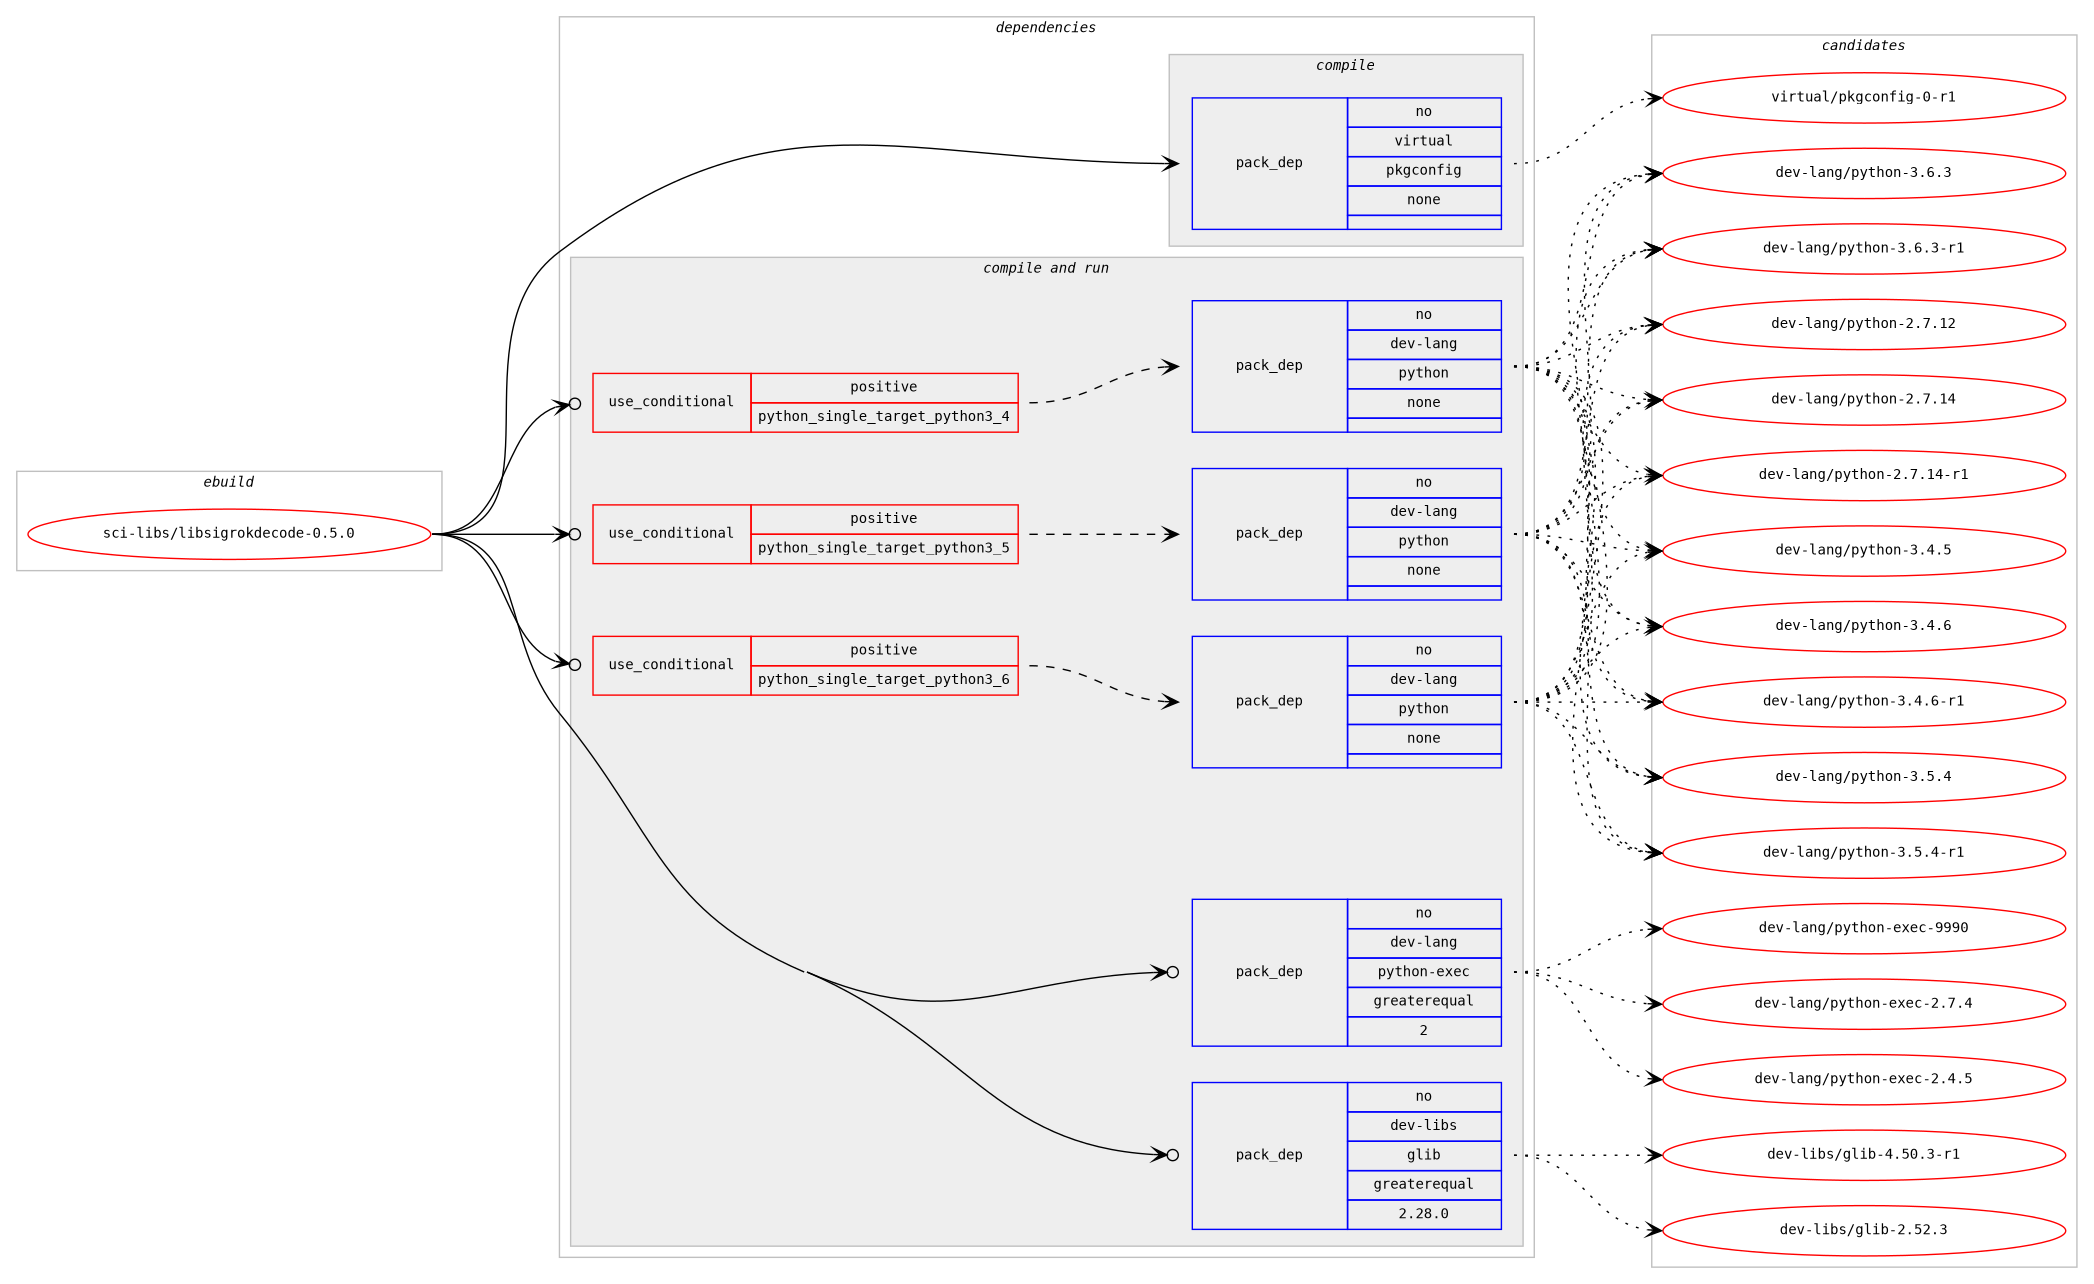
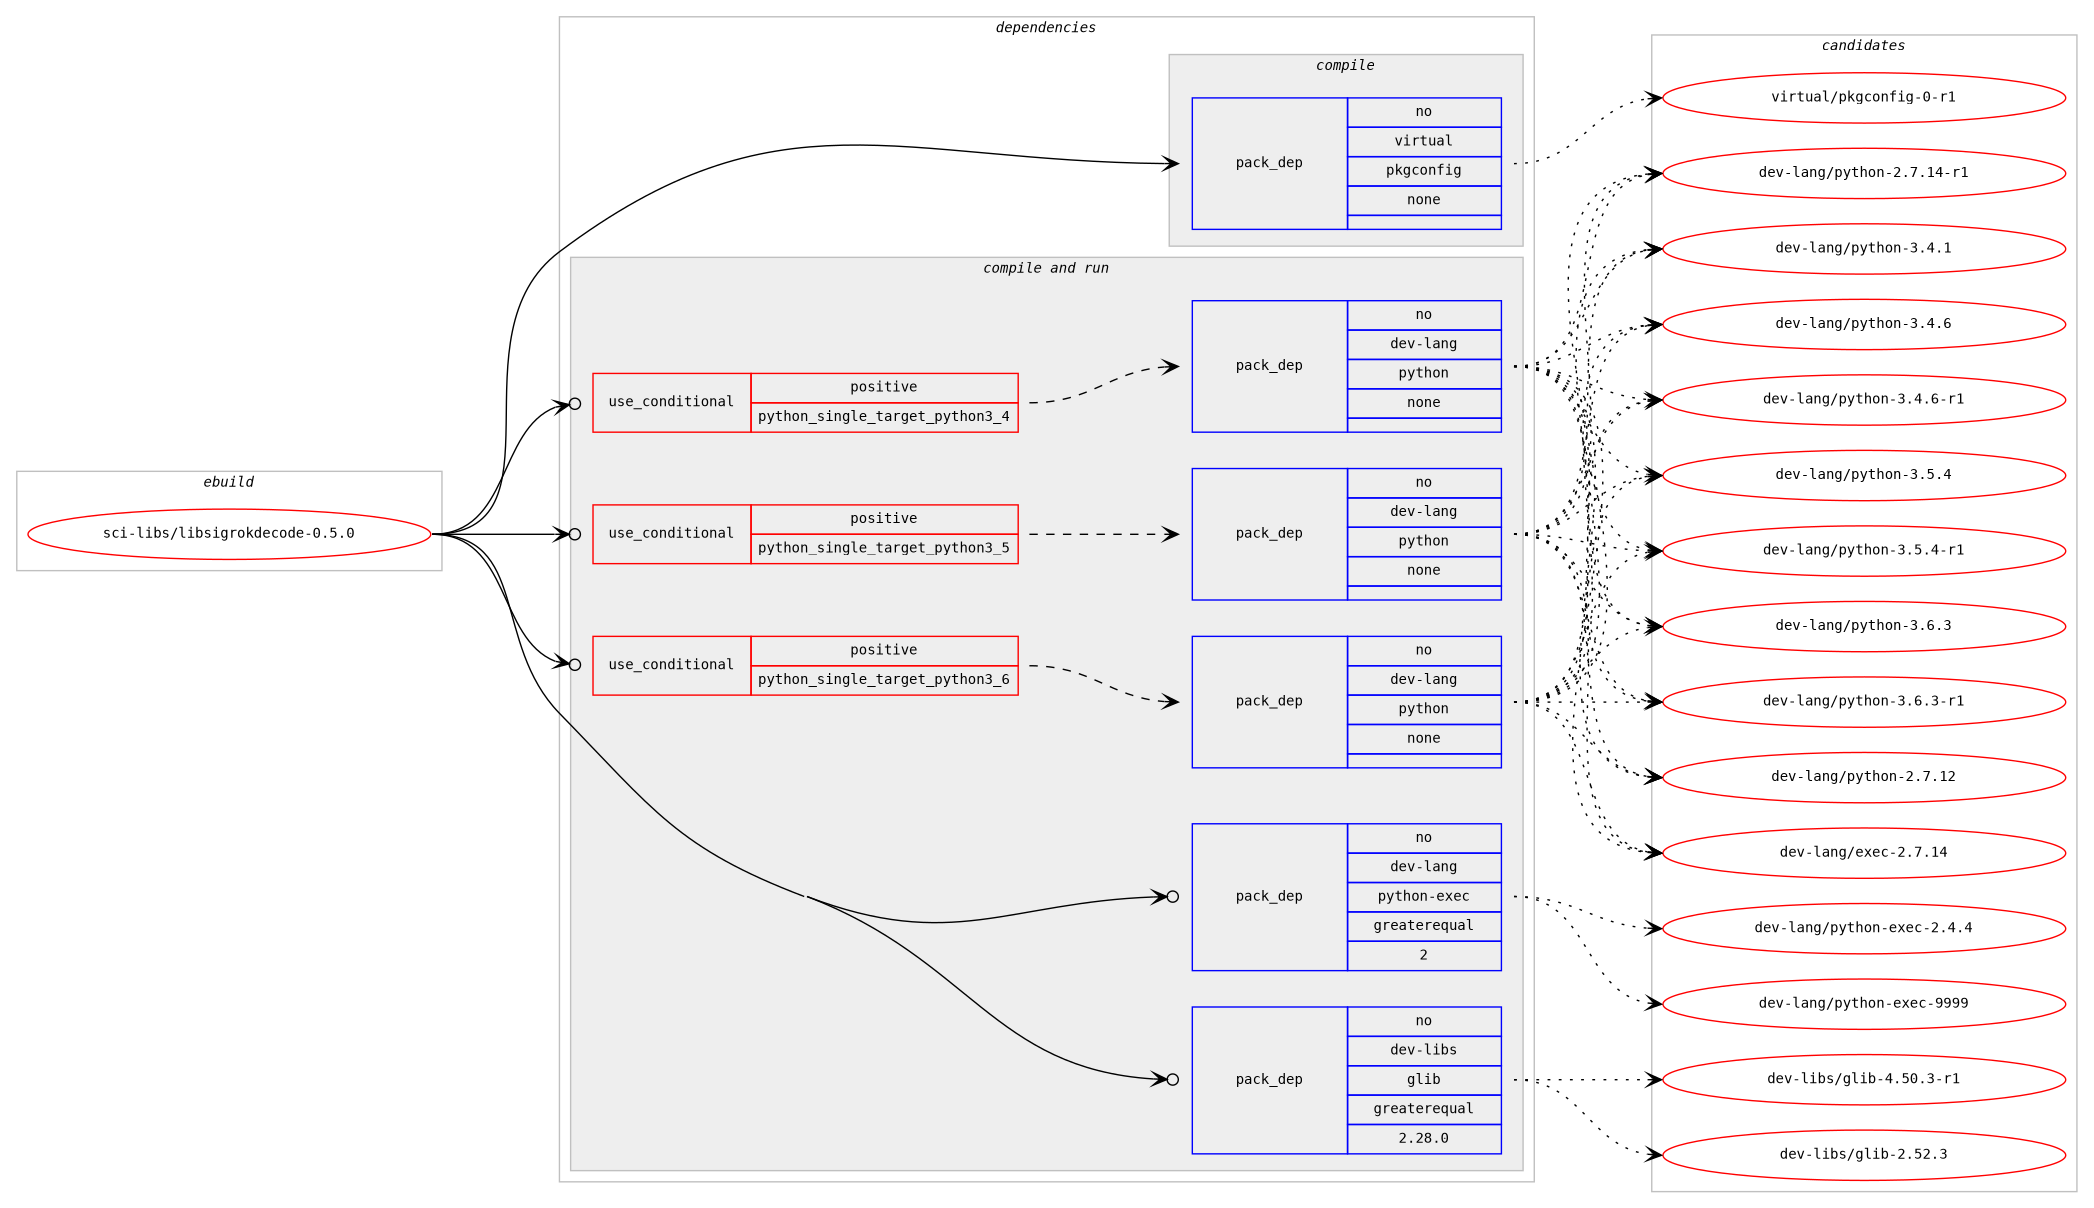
(1864, 400) -> (1864, 853)
(1864, 551) -> (1864, 249)
(1864, 929) -> (1864, 1004)
(1864, 1004) -> (1864, 929)
(1864, 1080) -> none
